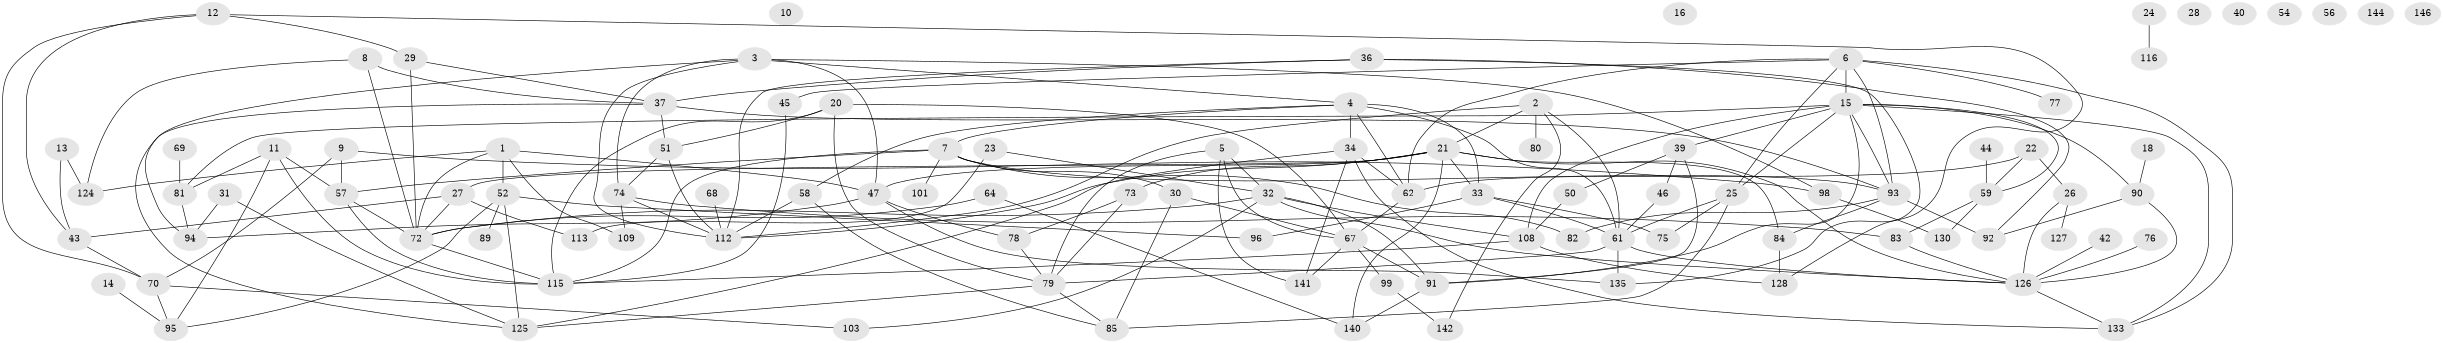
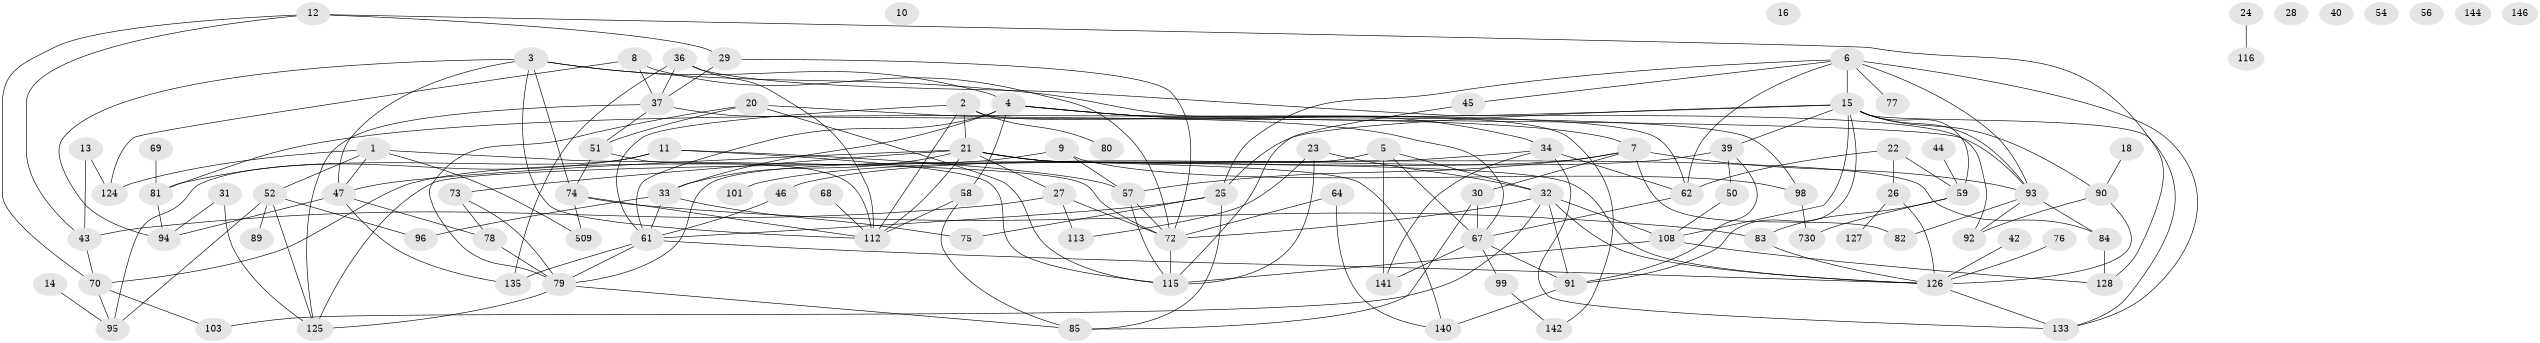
(707, 175) -> (1284, 254)
(626, 239) -> (584, 239)
(1942, 239) -> (1807, 239)
